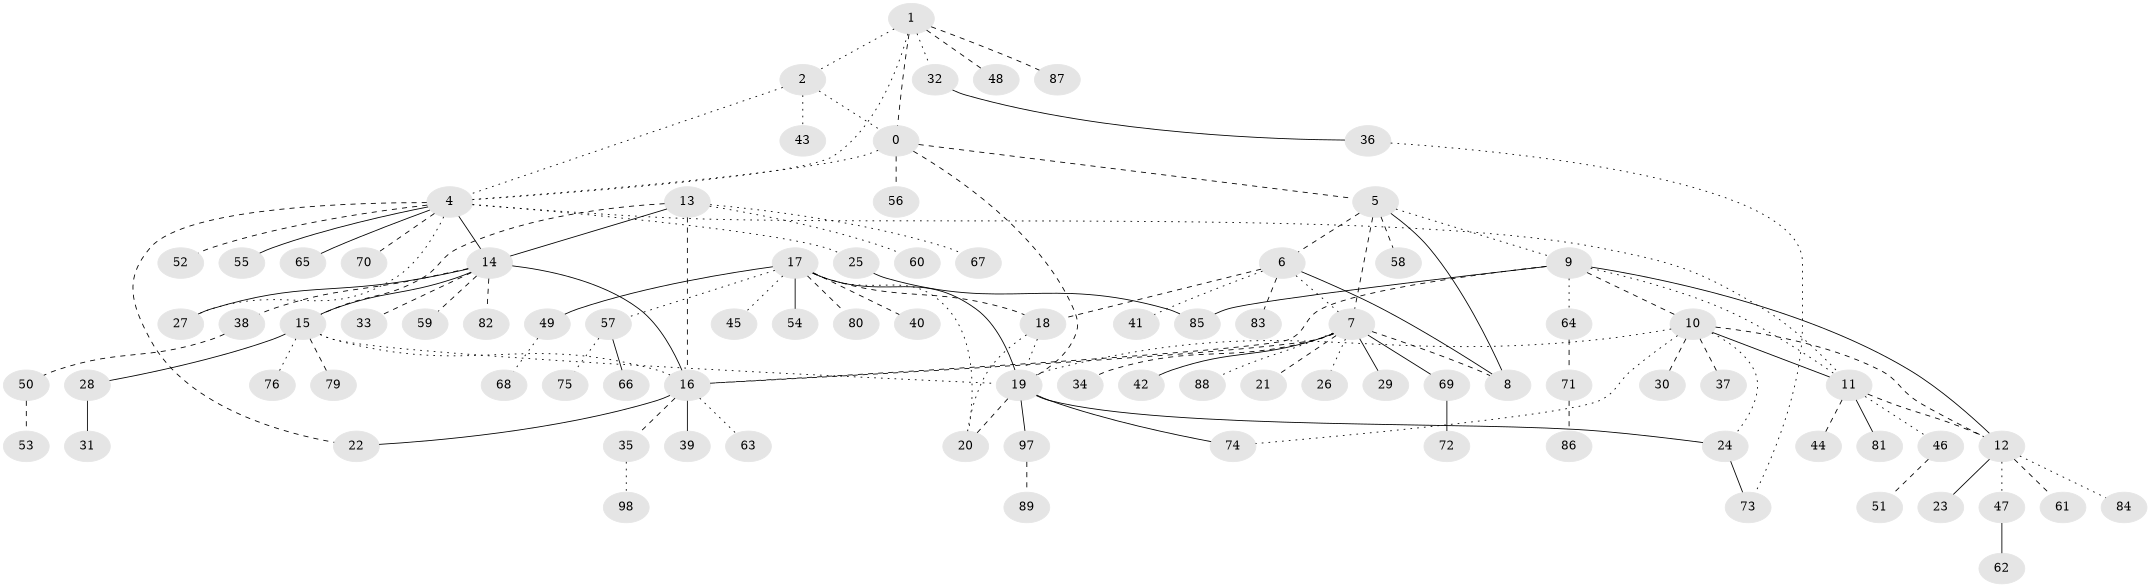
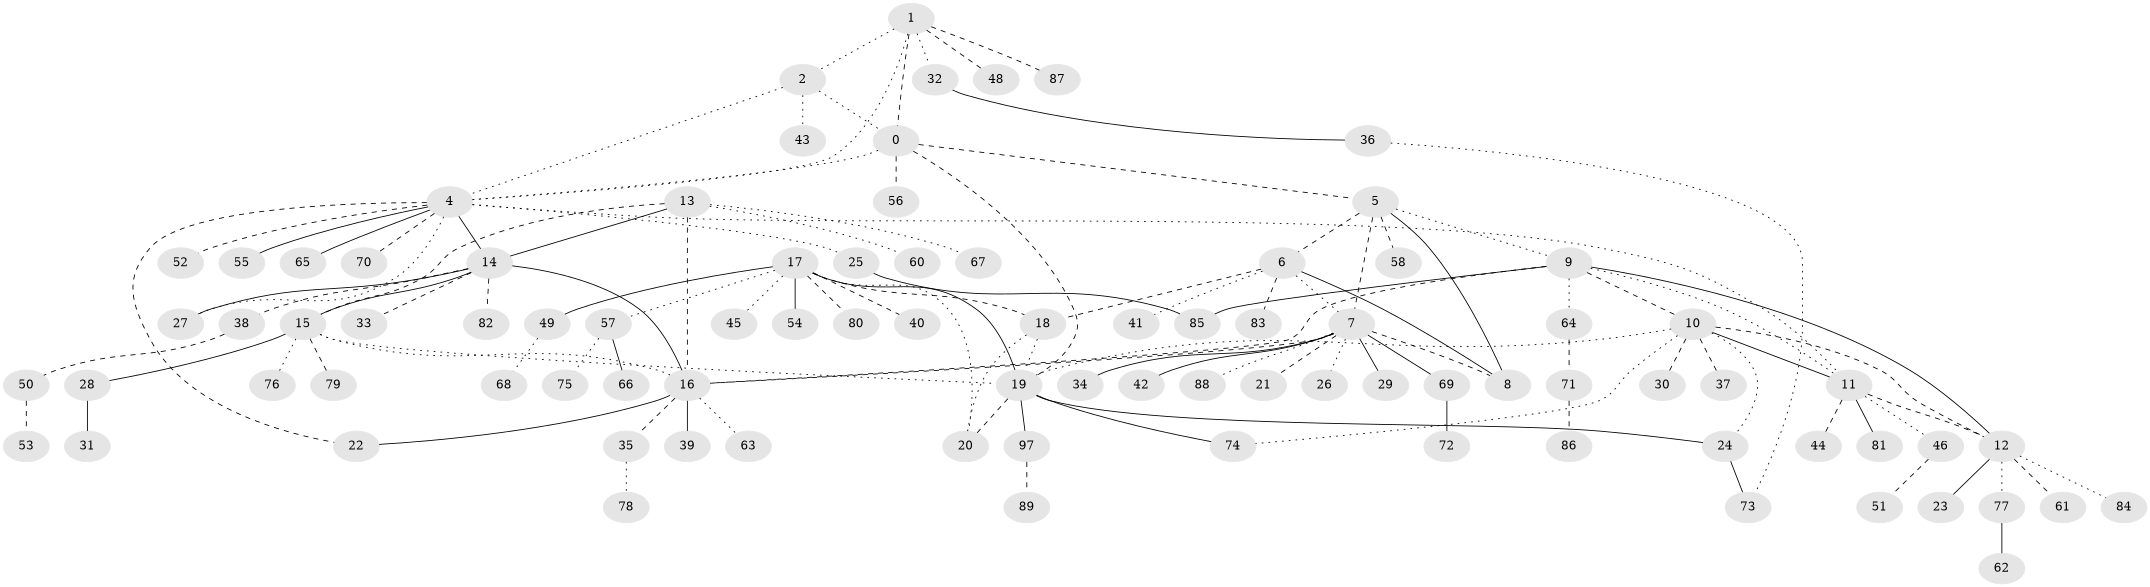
(425, 324) -> none
(1216, 354) -> (1216, 354)
(626, 507) -> (626, 507)
(2002, 507) -> (2002, 507)
